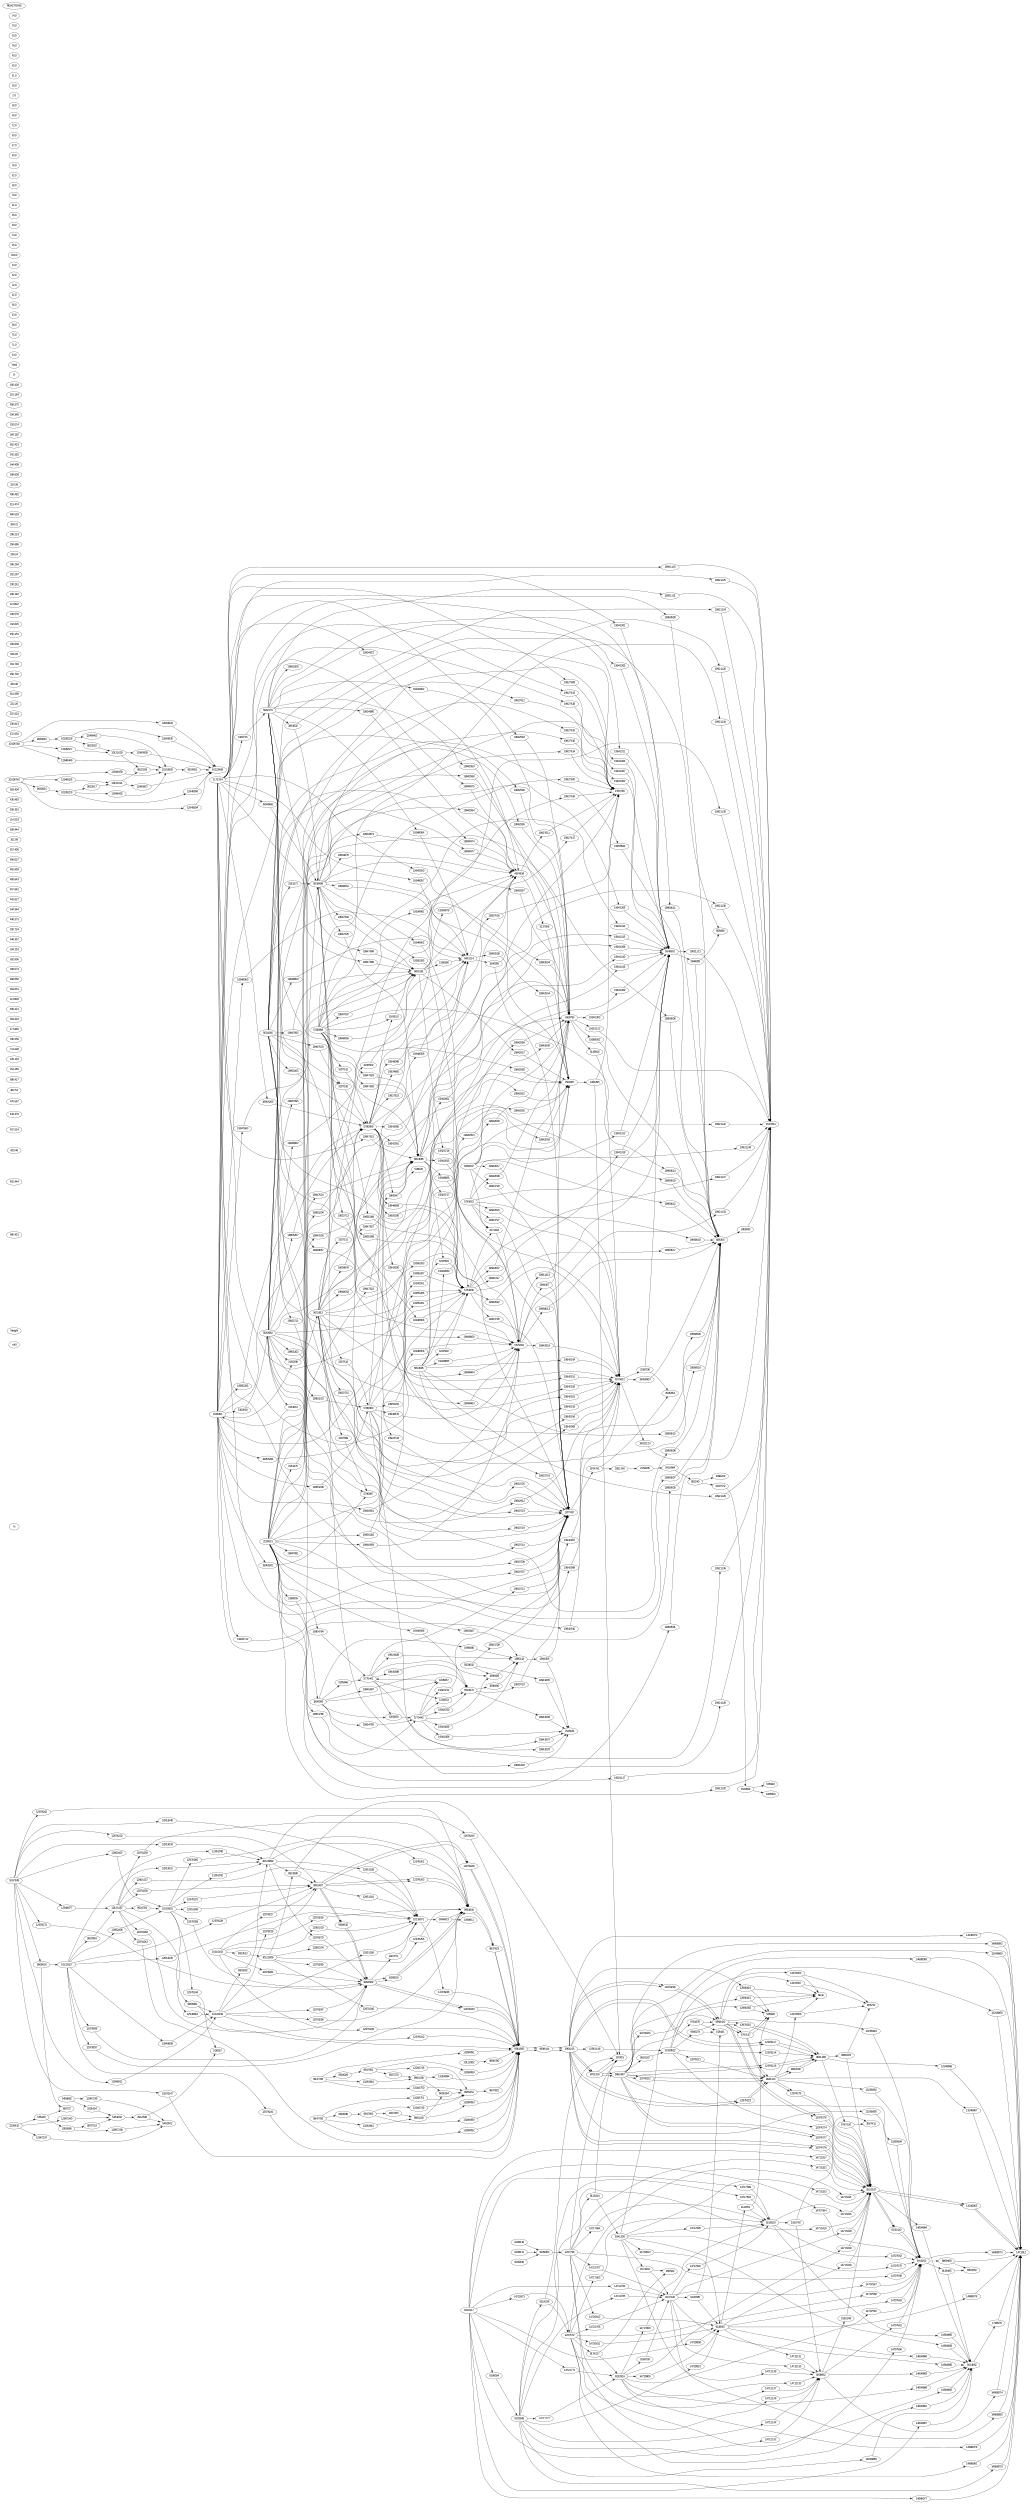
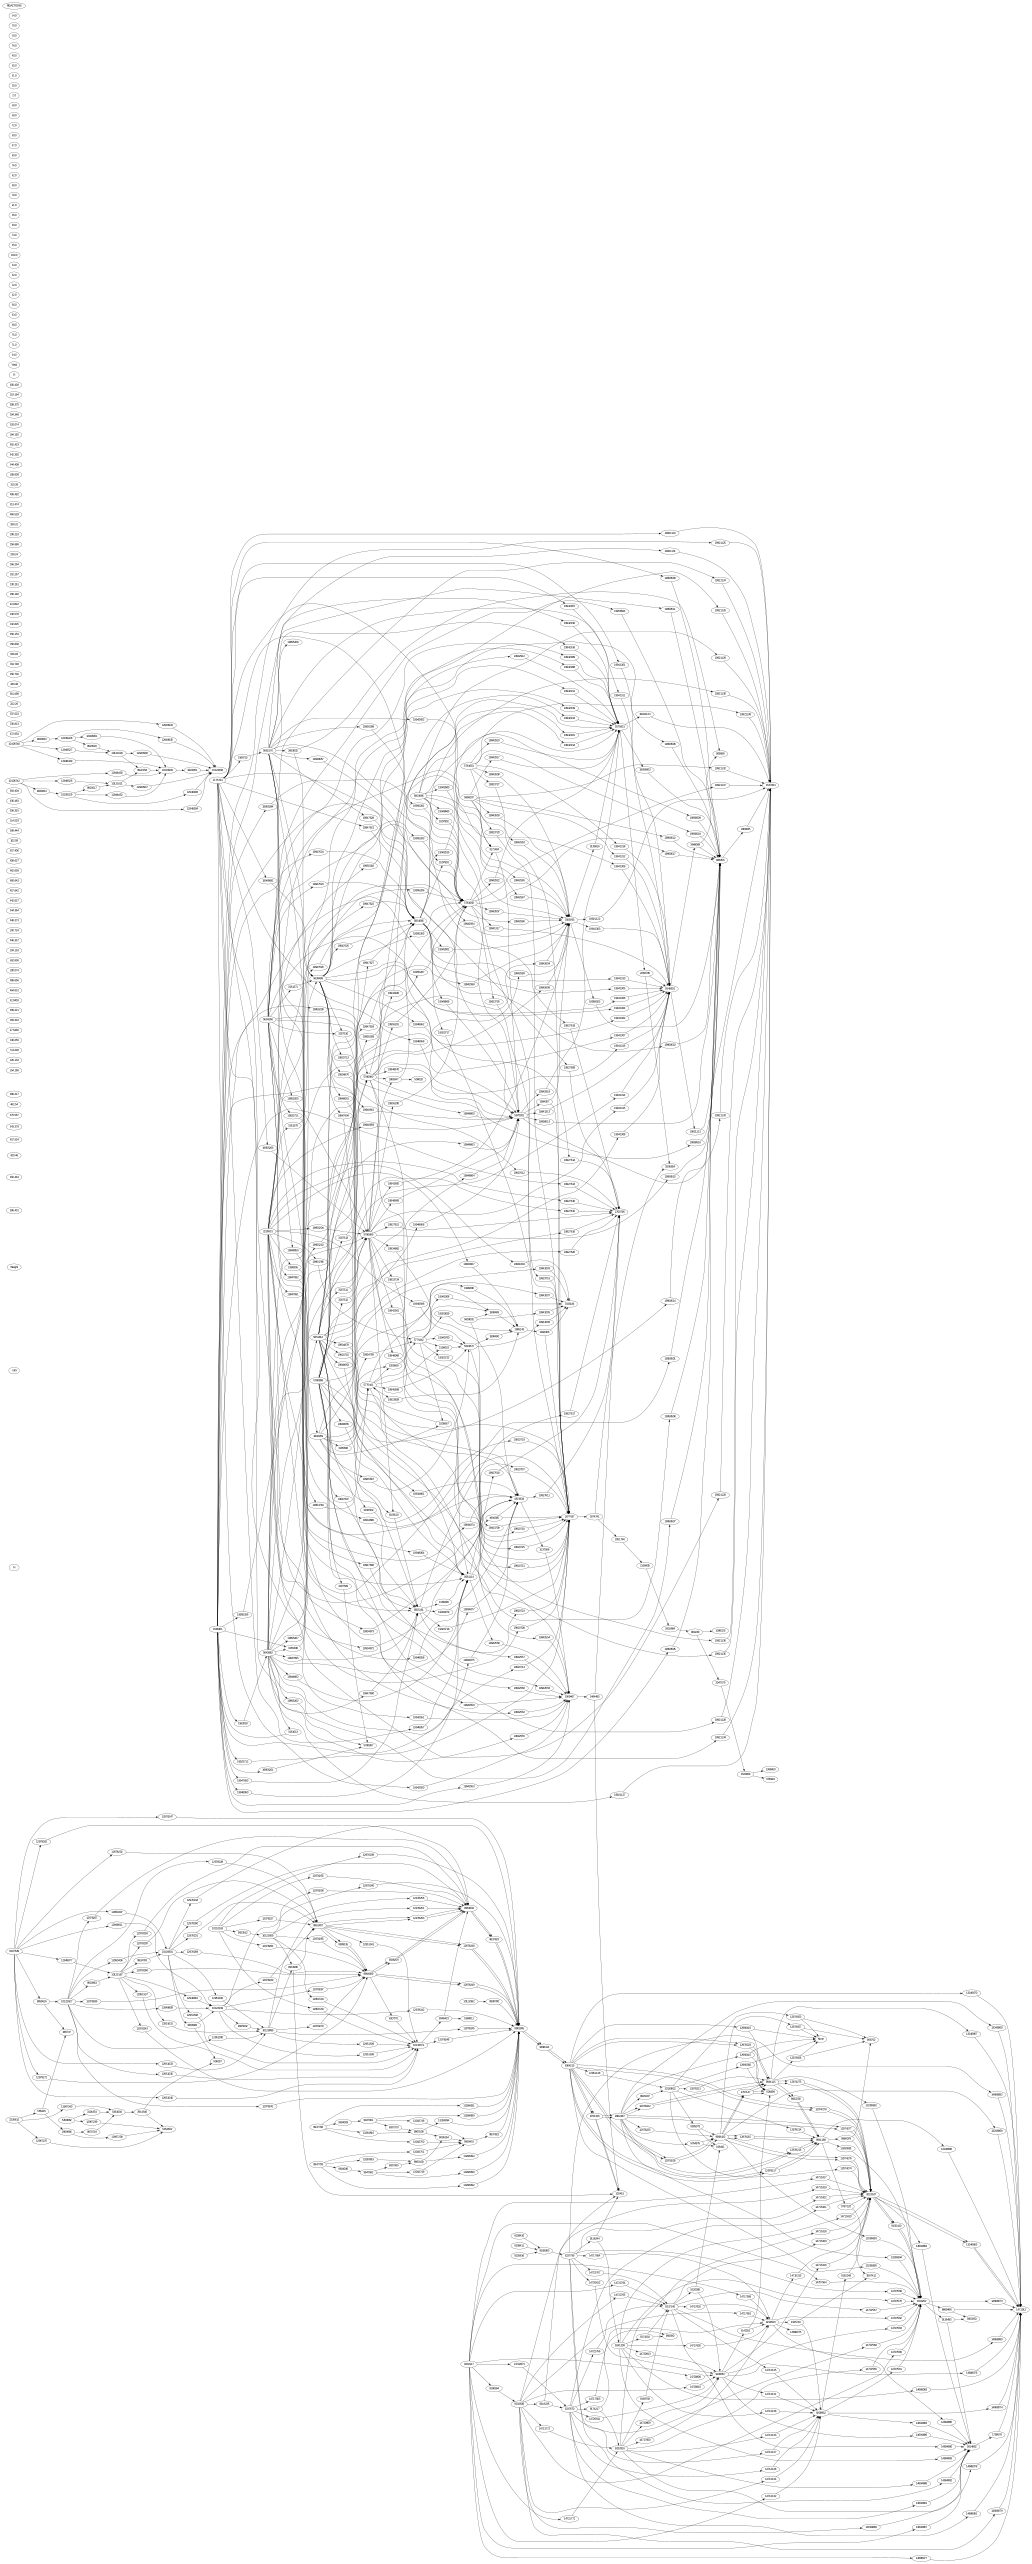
none -> (846, 2149)
none -> (796, 2332)
